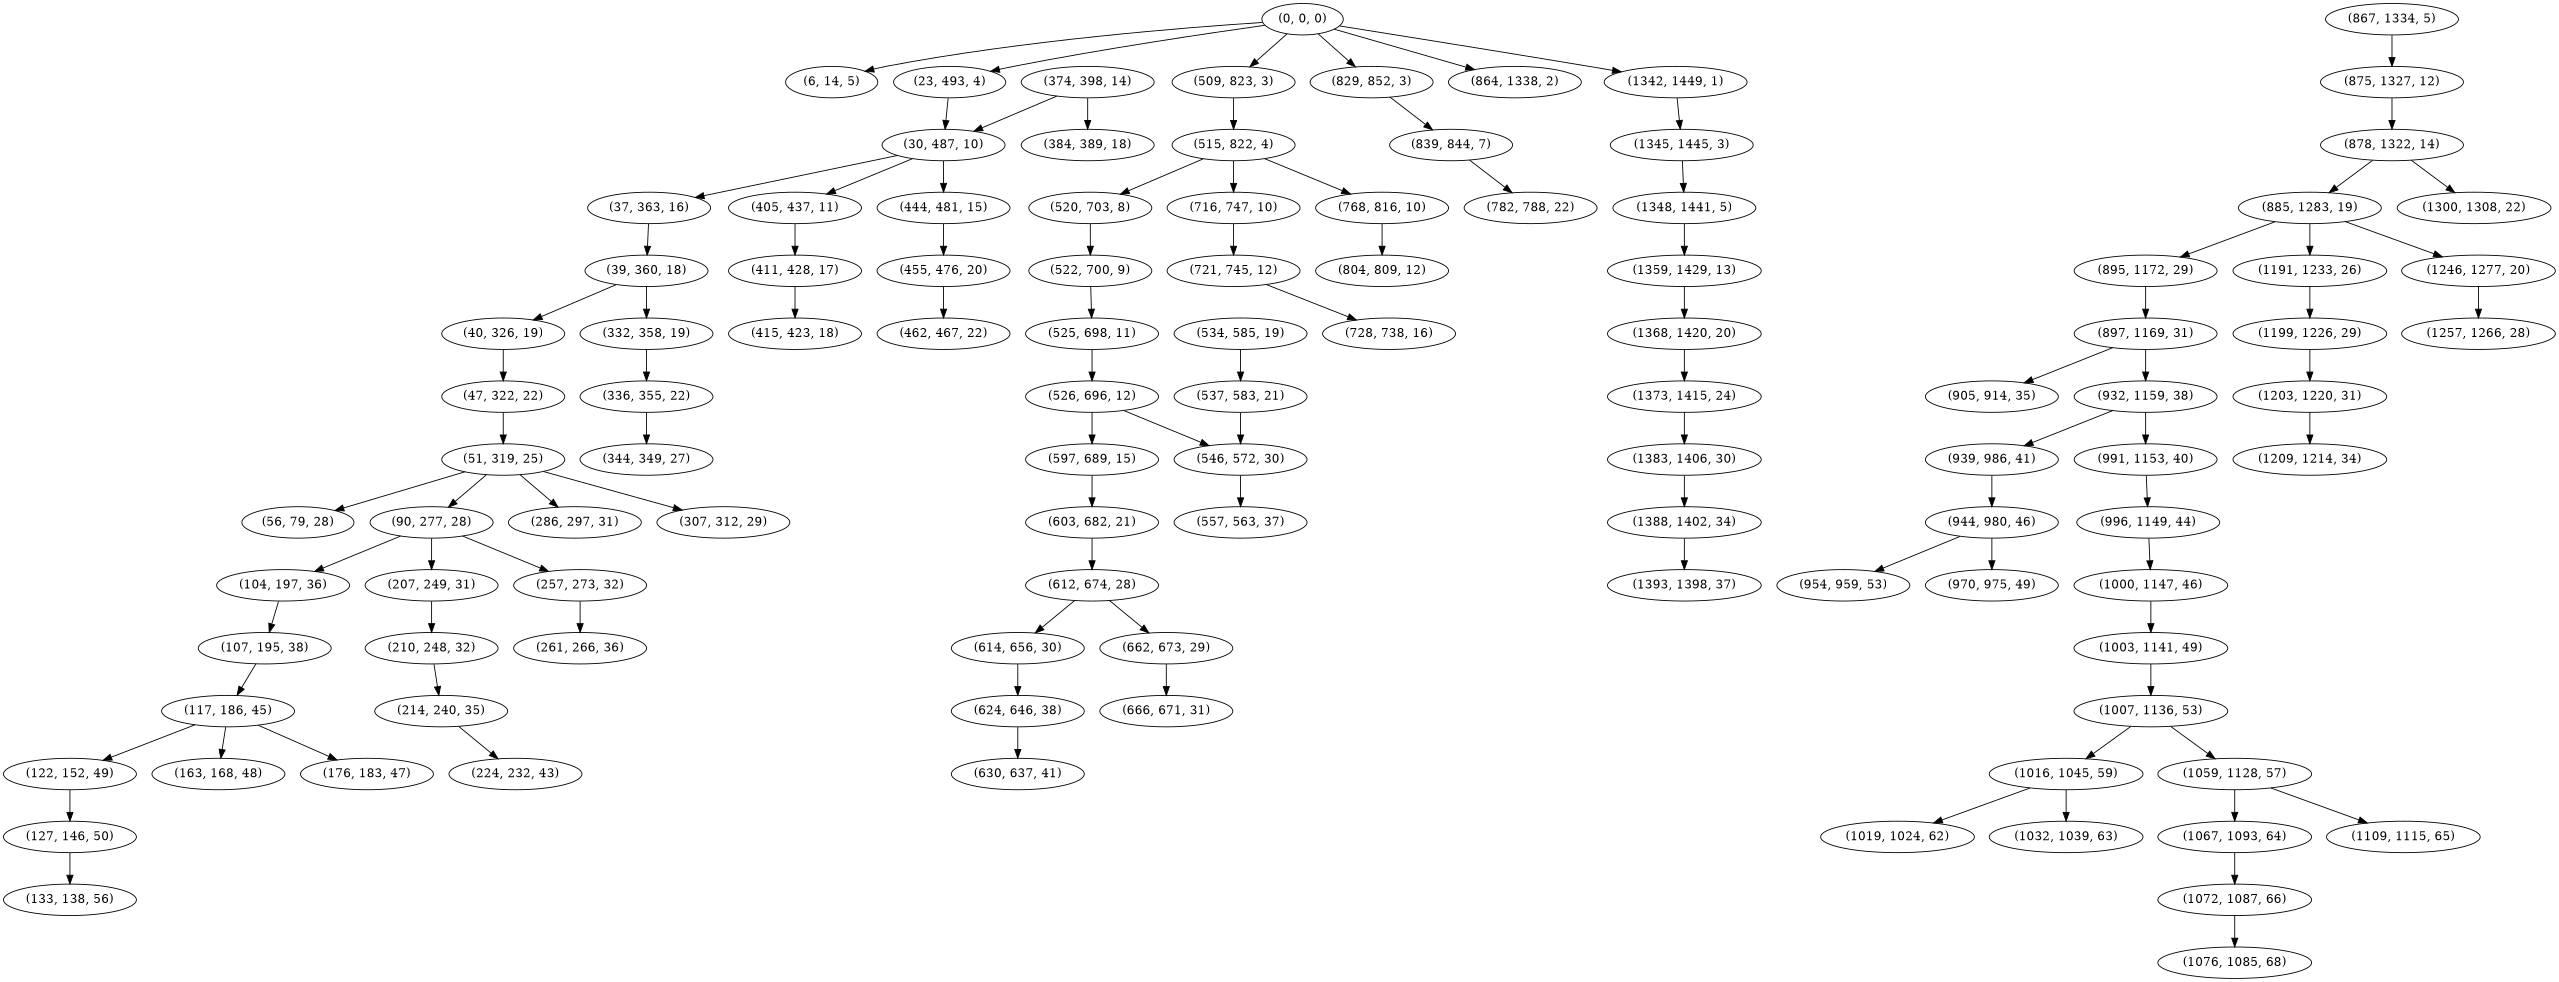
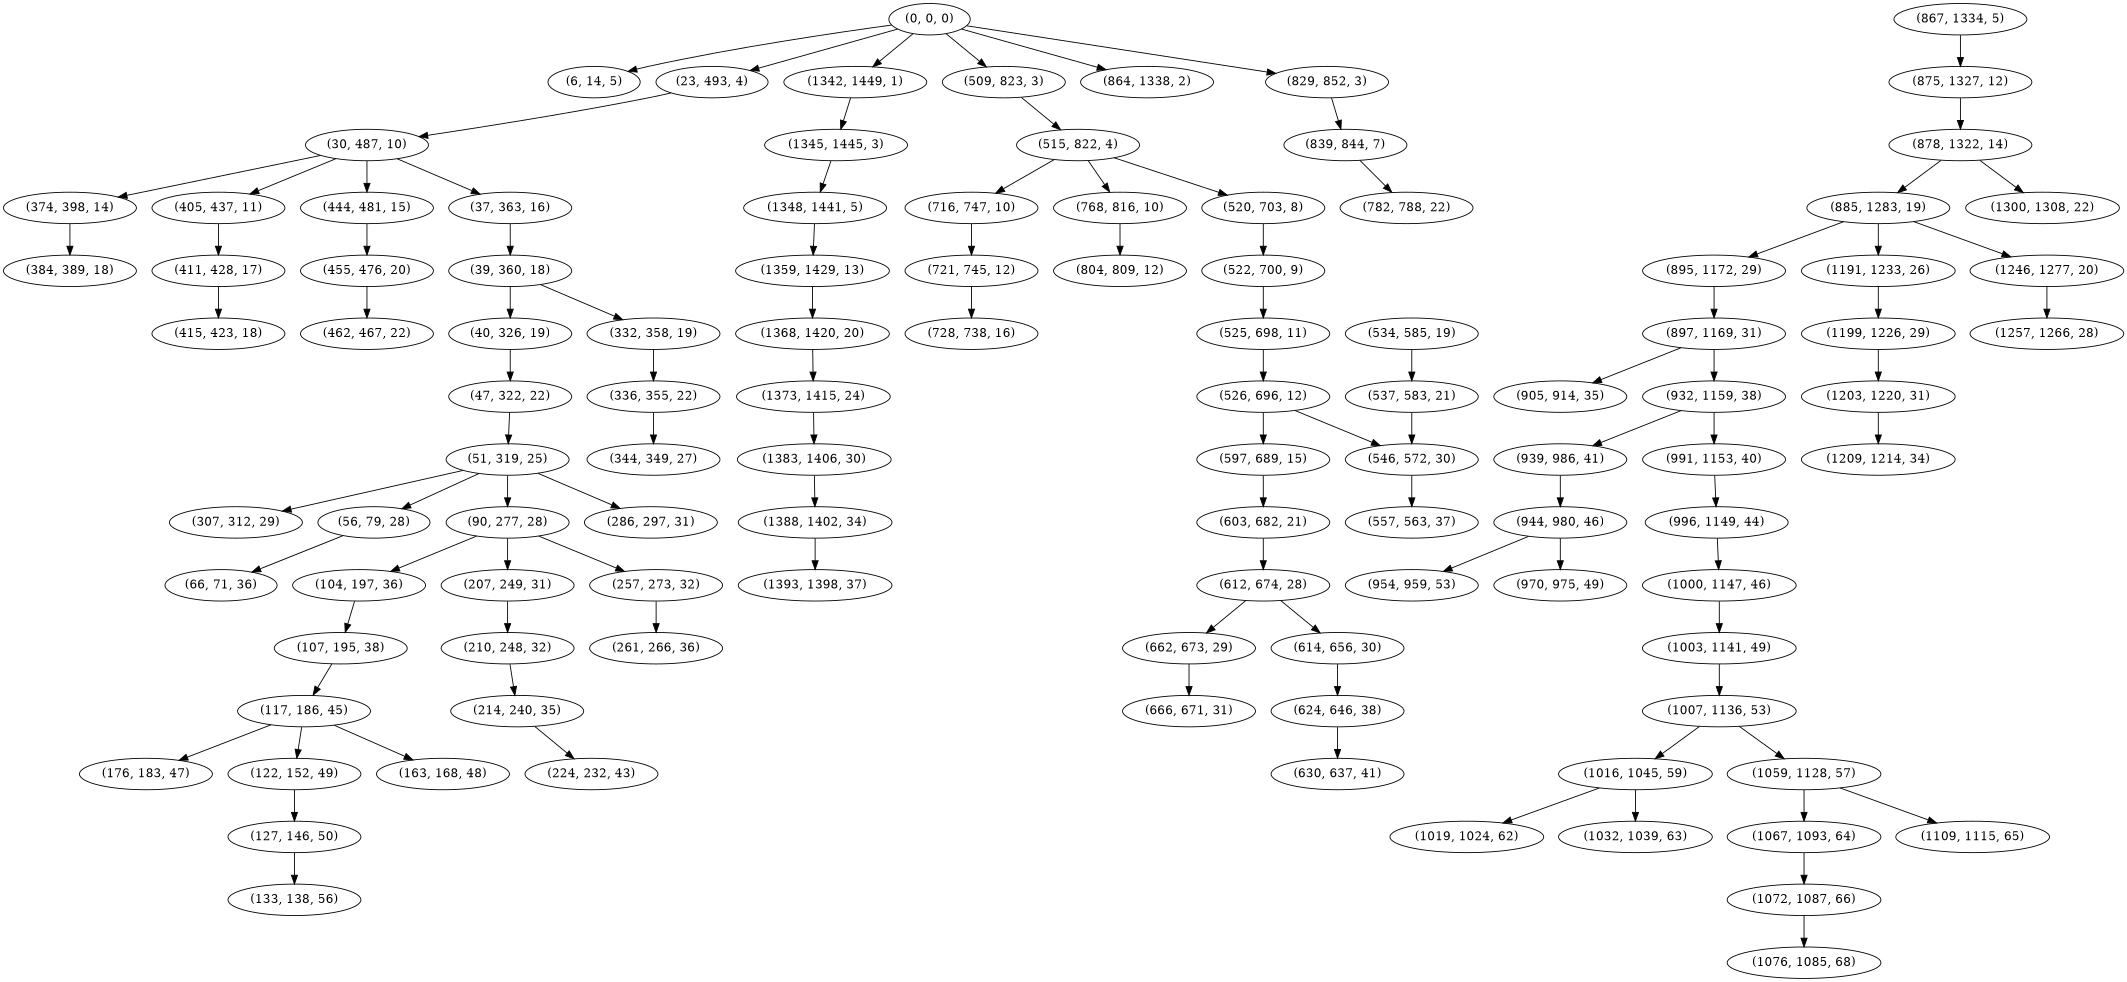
(1019, 112) -> (224, 175)
none -> (221, 585)
